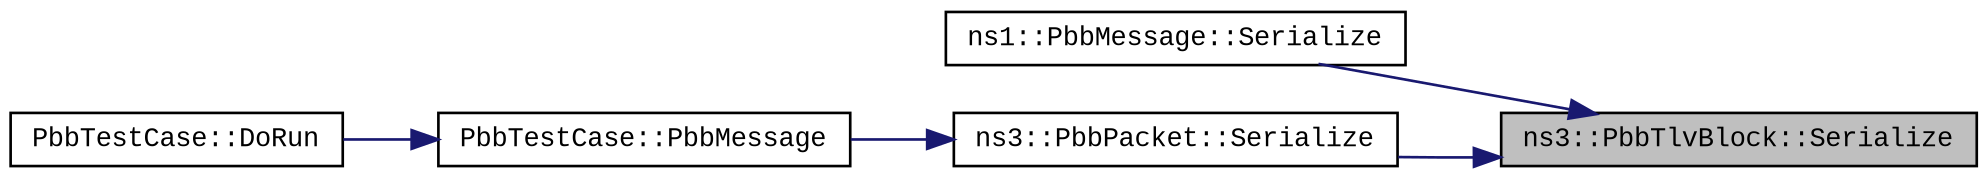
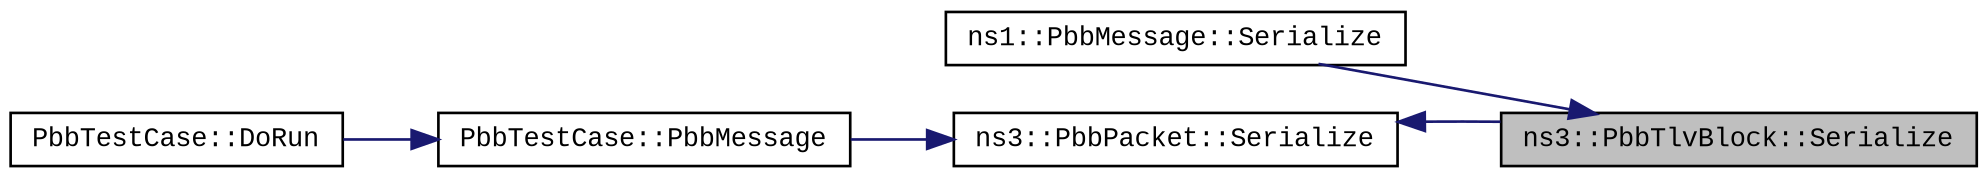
(1436, 157) -> (1463, 122)
